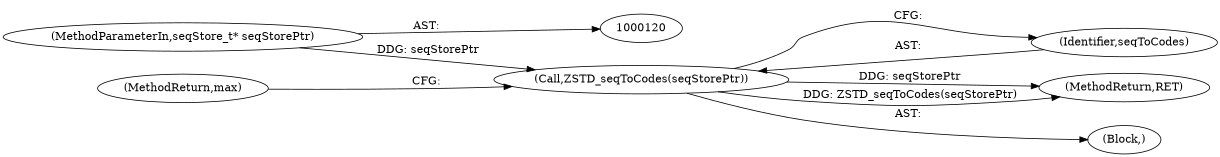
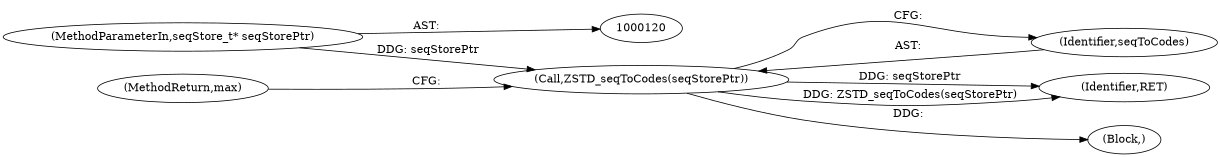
(1124, 88) -> (1124, 88)
(910, 114) -> (910, 114)
